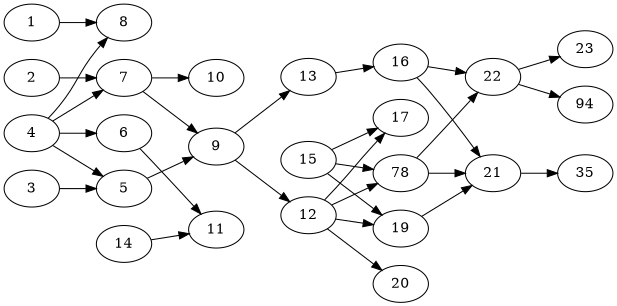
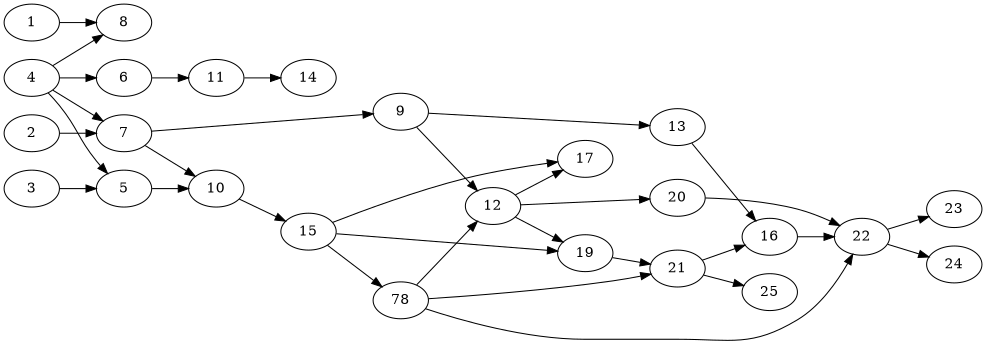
(585, 105) -> (954, 264)
(446, 112) -> (719, 254)
(168, 169) -> (165, 189)
(585, 173) -> (770, 292)
(348, 197) -> (443, 257)
none -> (769, 203)
none -> (258, 208)
(165, 238) -> (257, 78)
